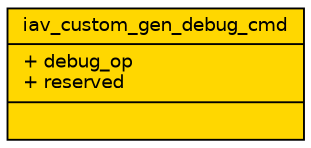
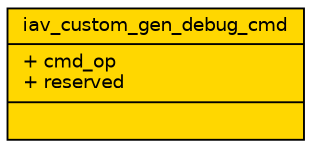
(78, 62) -> (69, 62)
